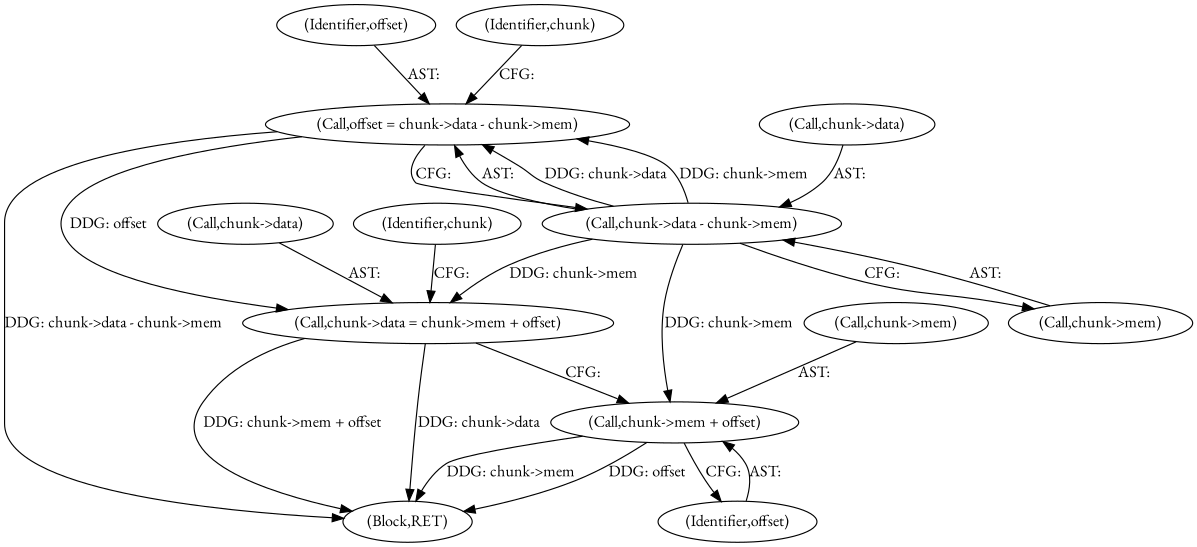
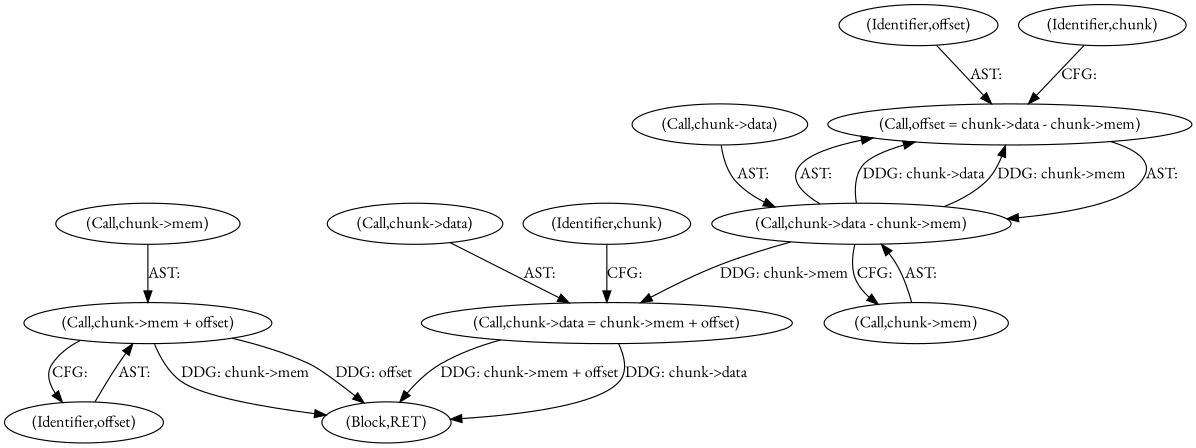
(436, 174) -> (1164, 174)
(64, 212) -> none
(663, 316) -> none
(5, 350) -> none
(547, 371) -> none
